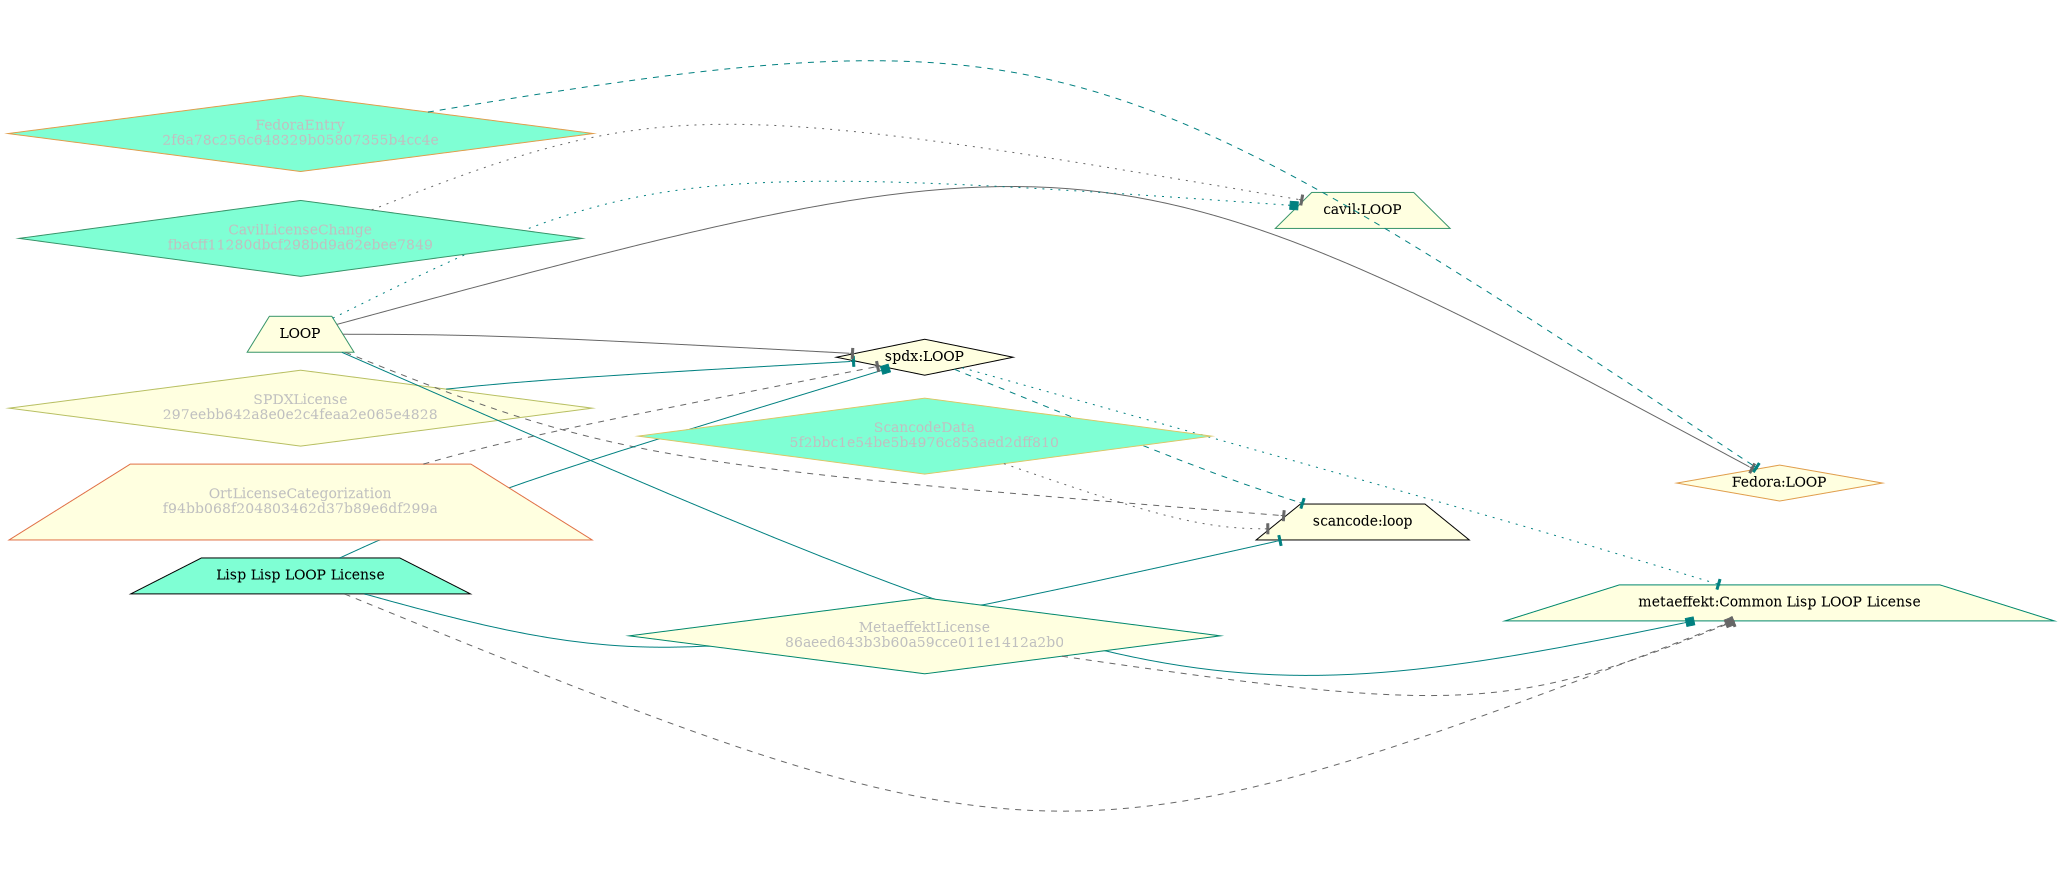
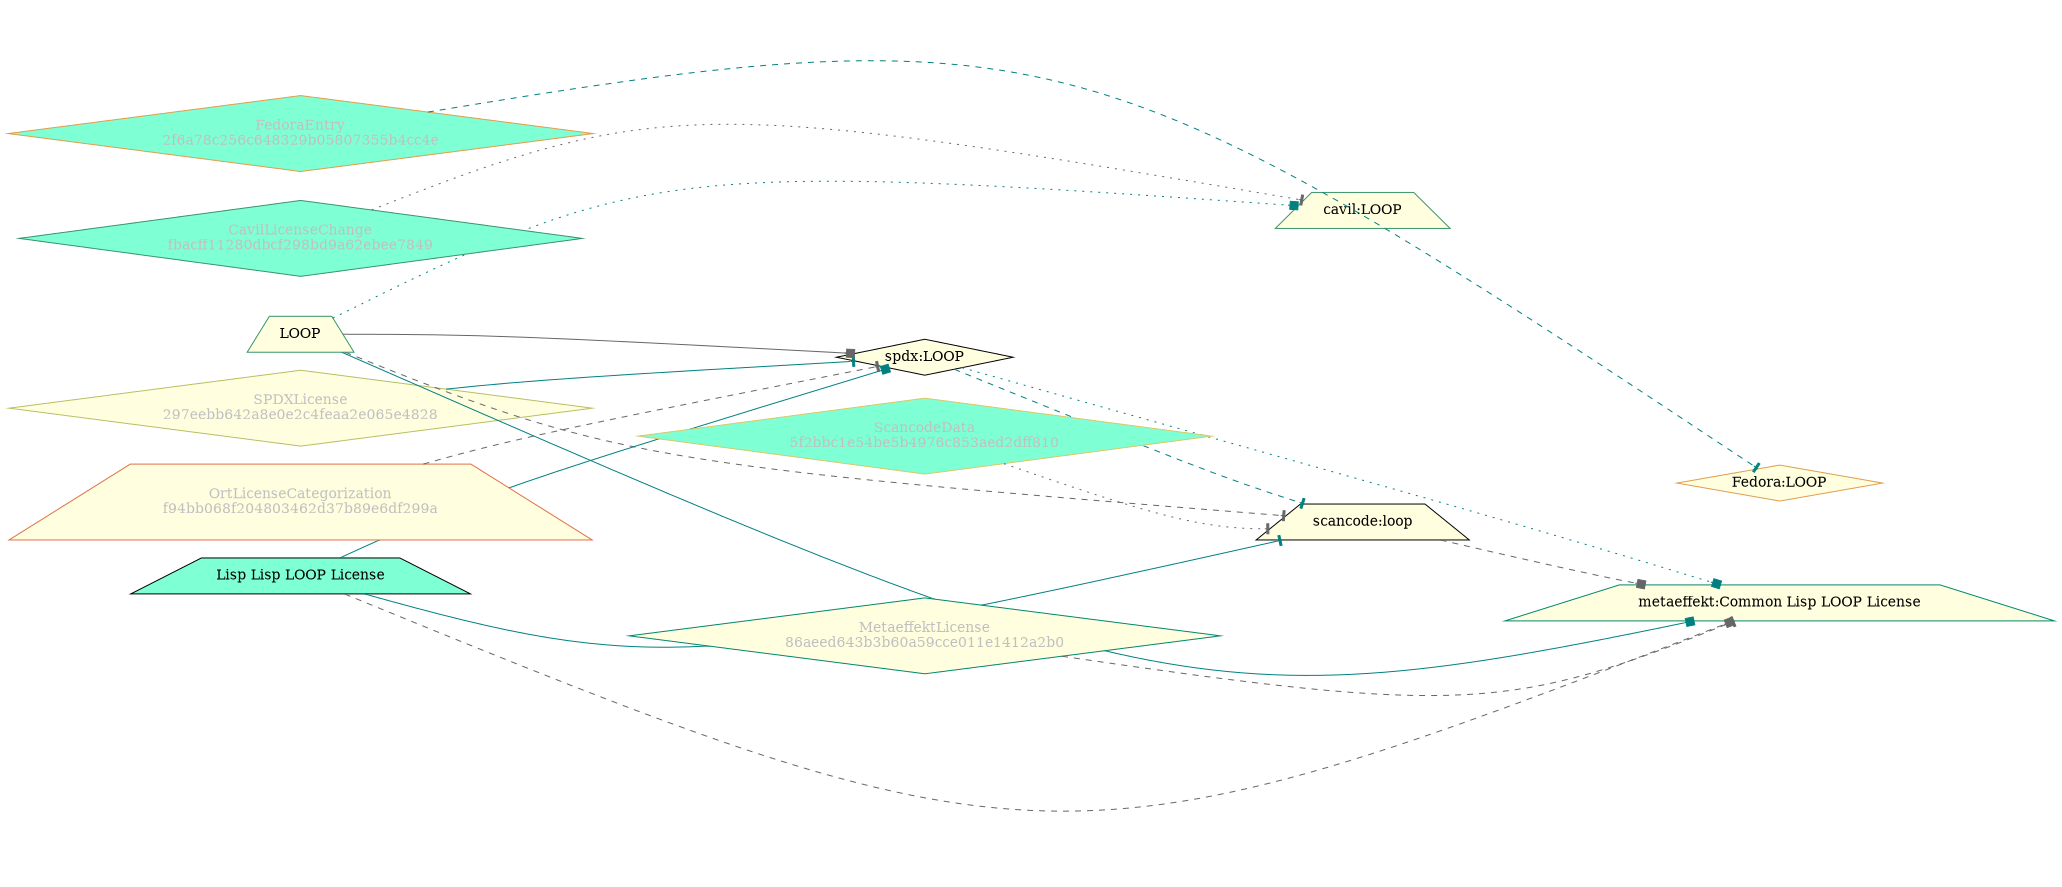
(1175, 208) -> none
(596, 340) -> (596, 340)
(1337, 473) -> (1337, 473)
none -> (1538, 562)
